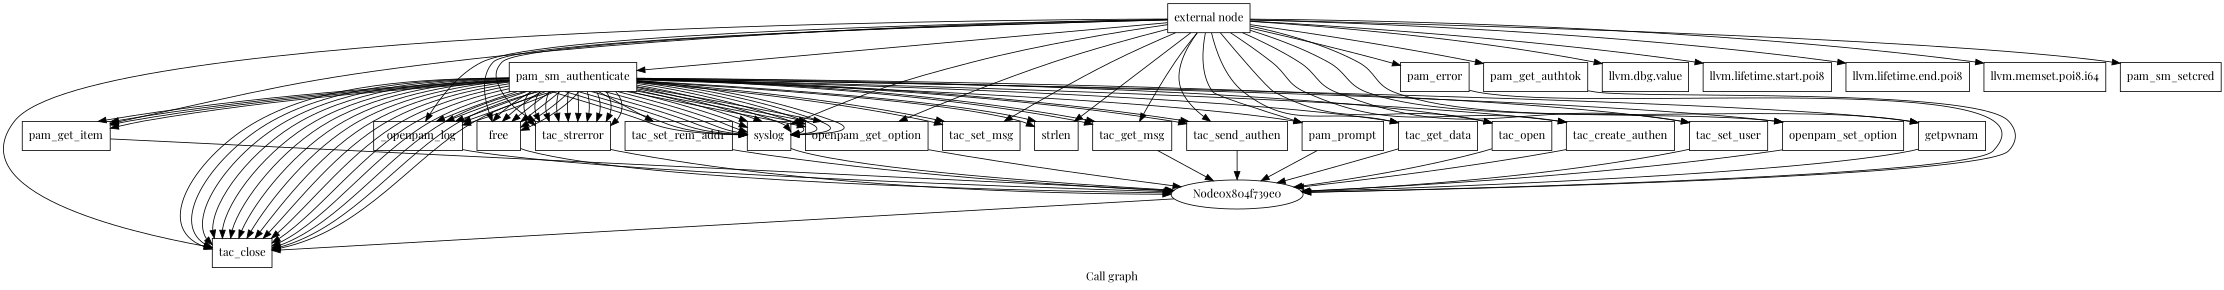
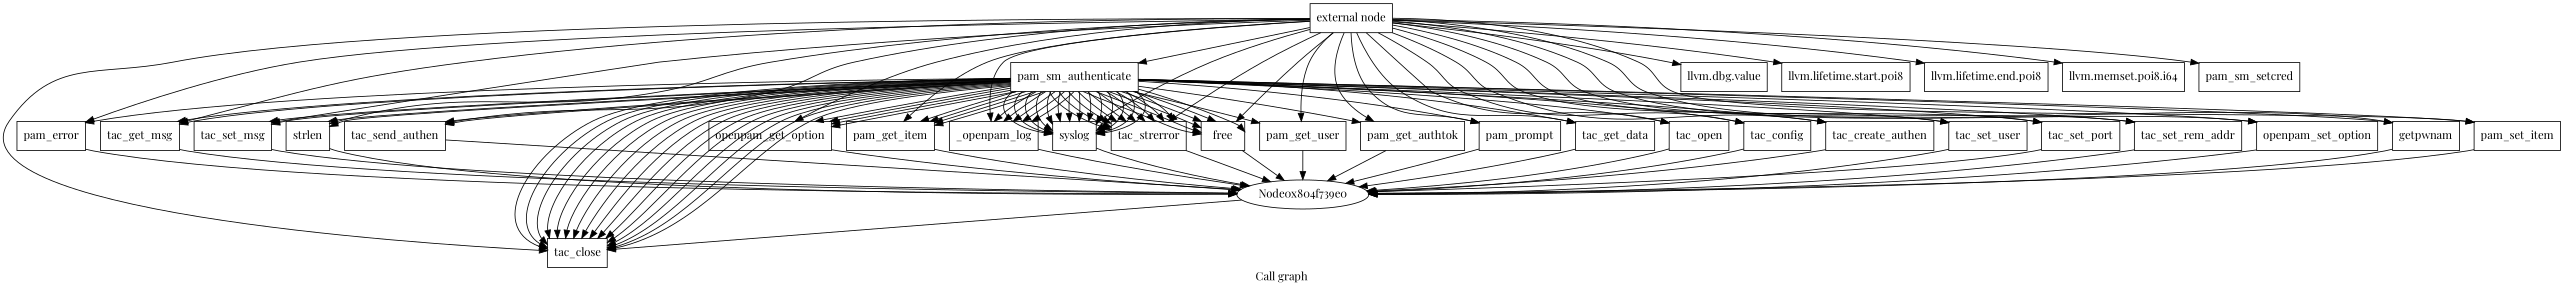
none -> (1568, 80)
none -> (414, 94)
none -> (1246, 102)
none -> (1303, 136)
none -> (1777, 136)
none -> (2081, 136)
none -> (2517, 136)
none -> (750, 183)
none -> (778, 189)
